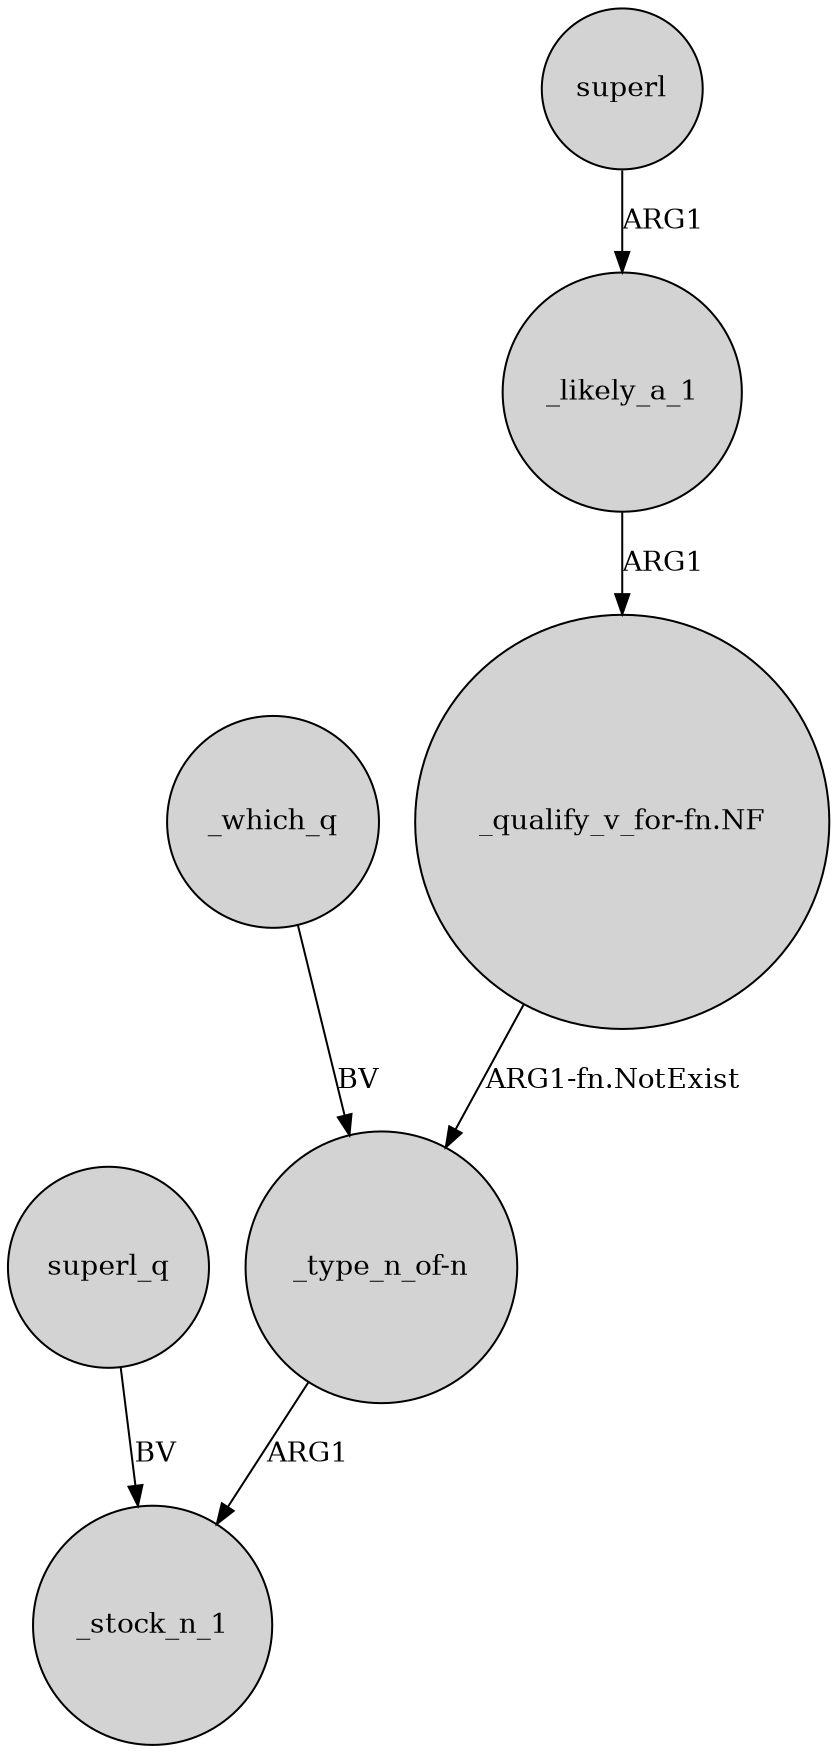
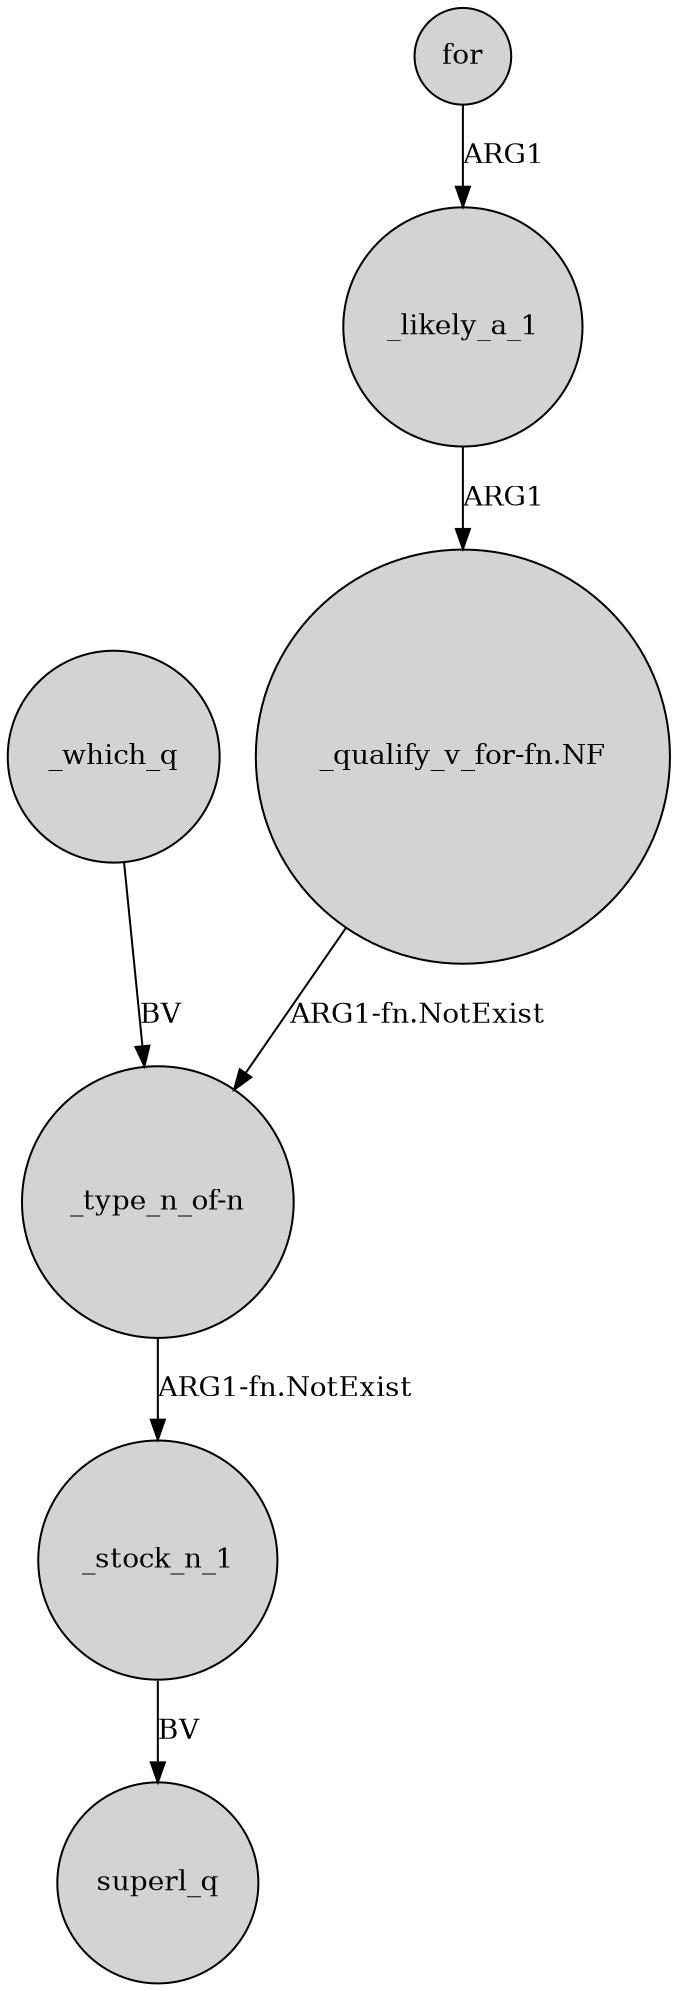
(622, 89) -> (463, 56)
(128, 1427) -> (158, 1721)
(308, 1454) -> (285, 1389)
